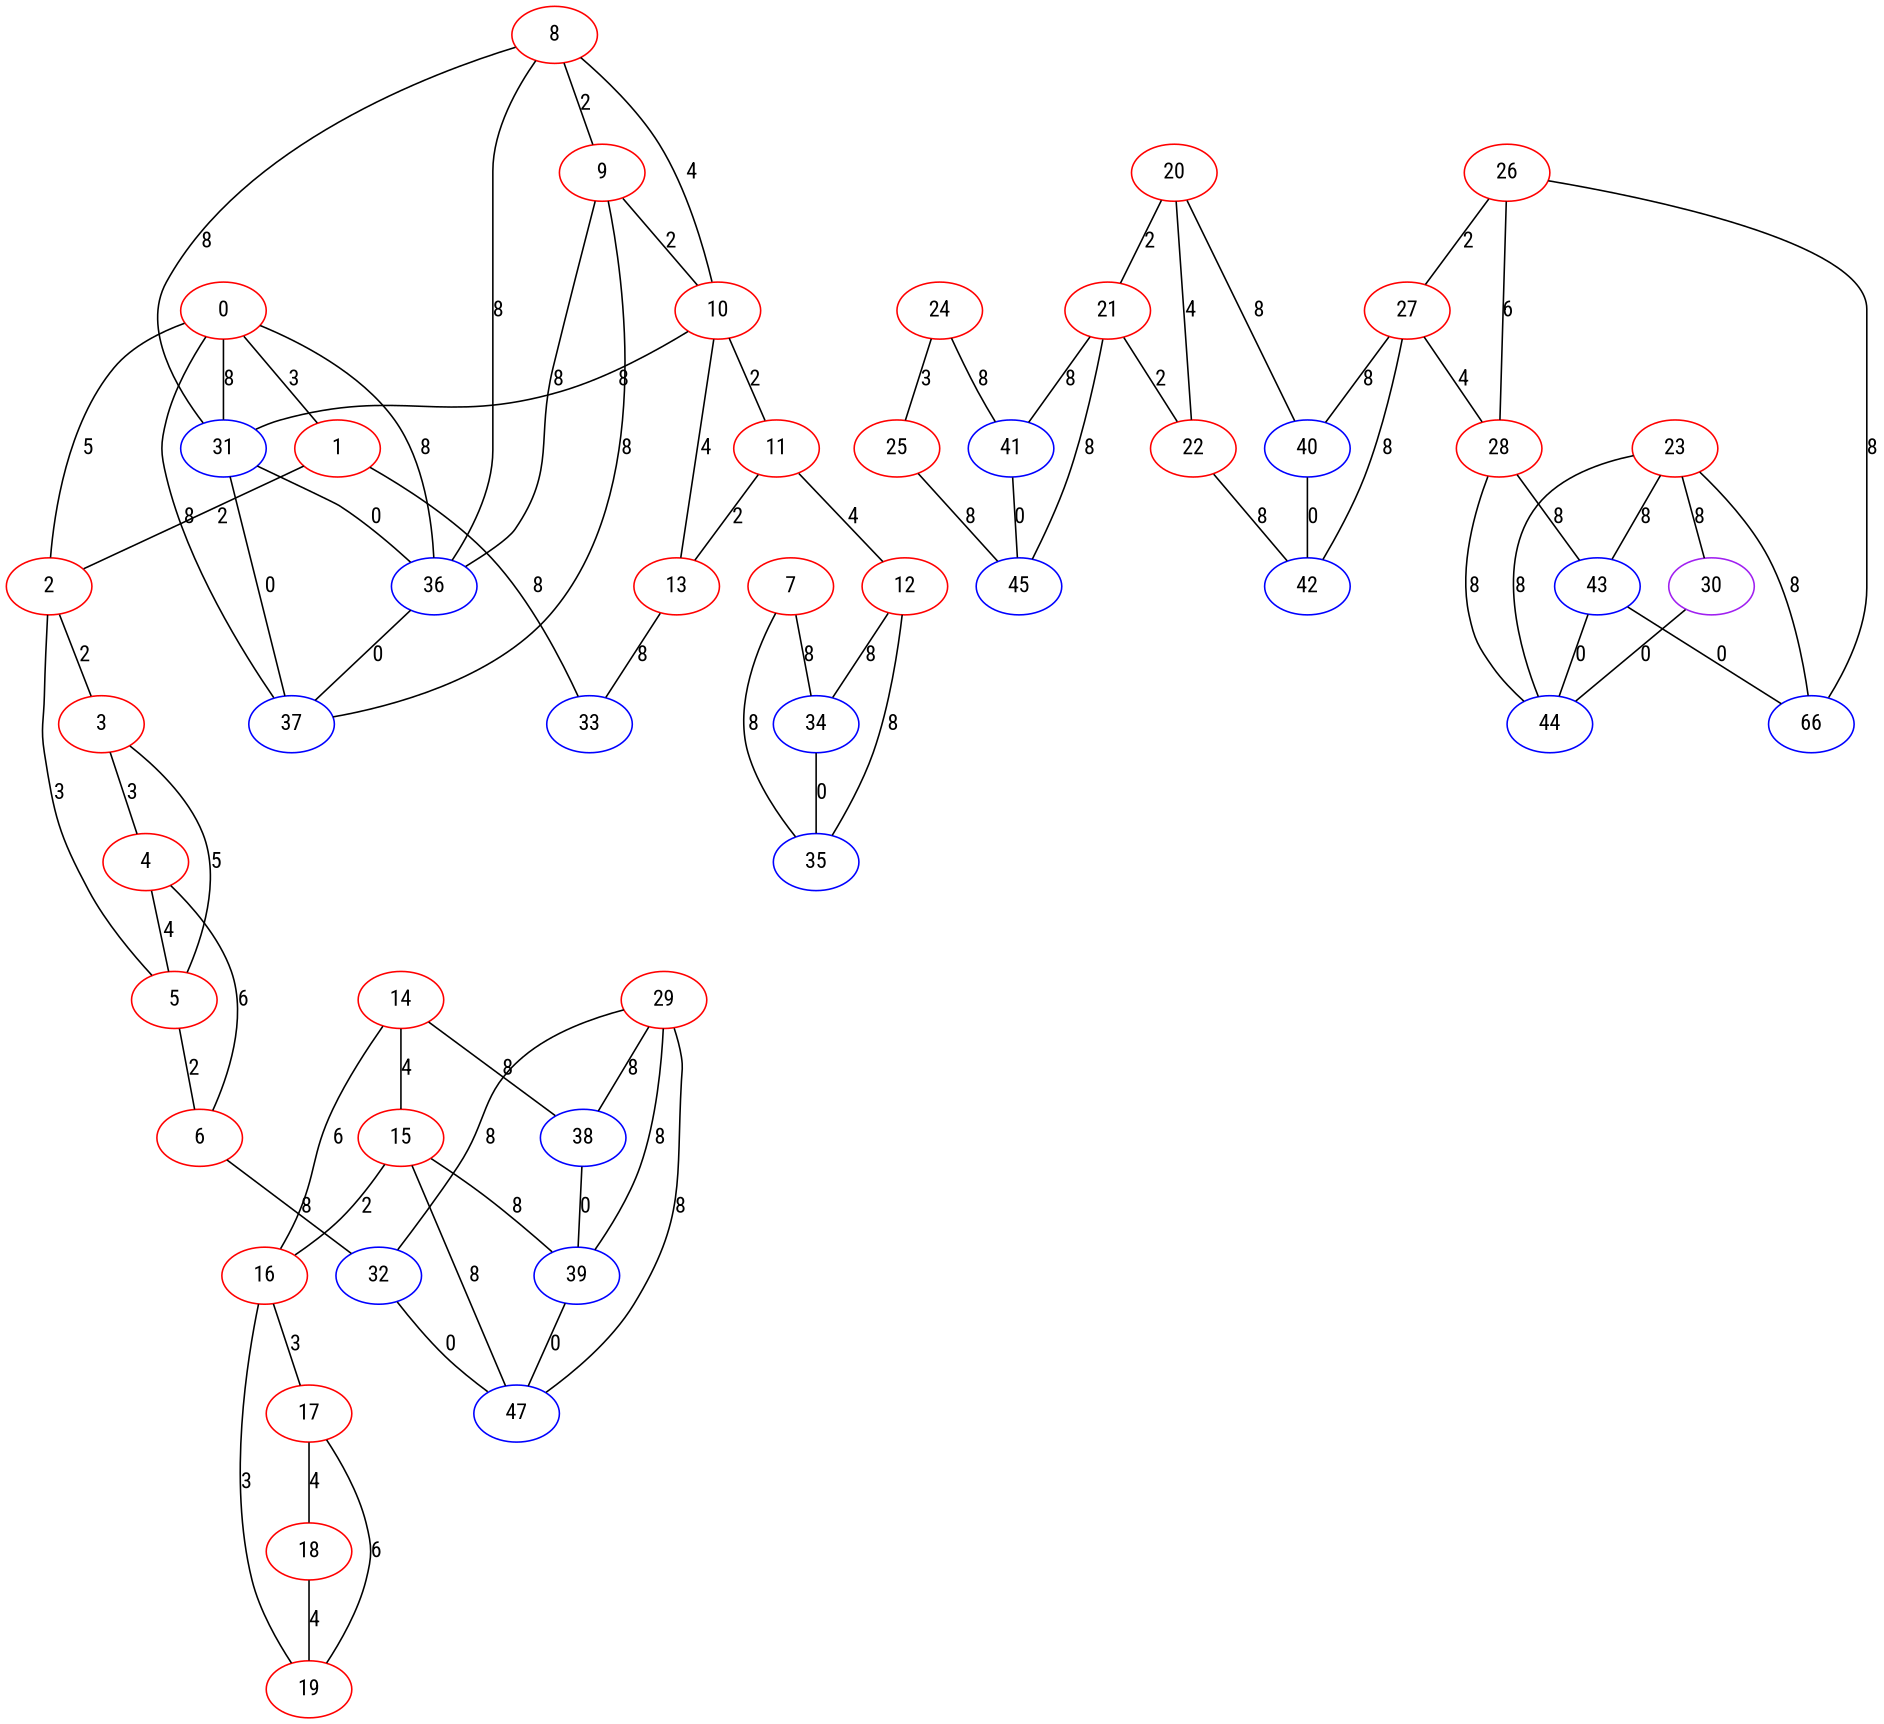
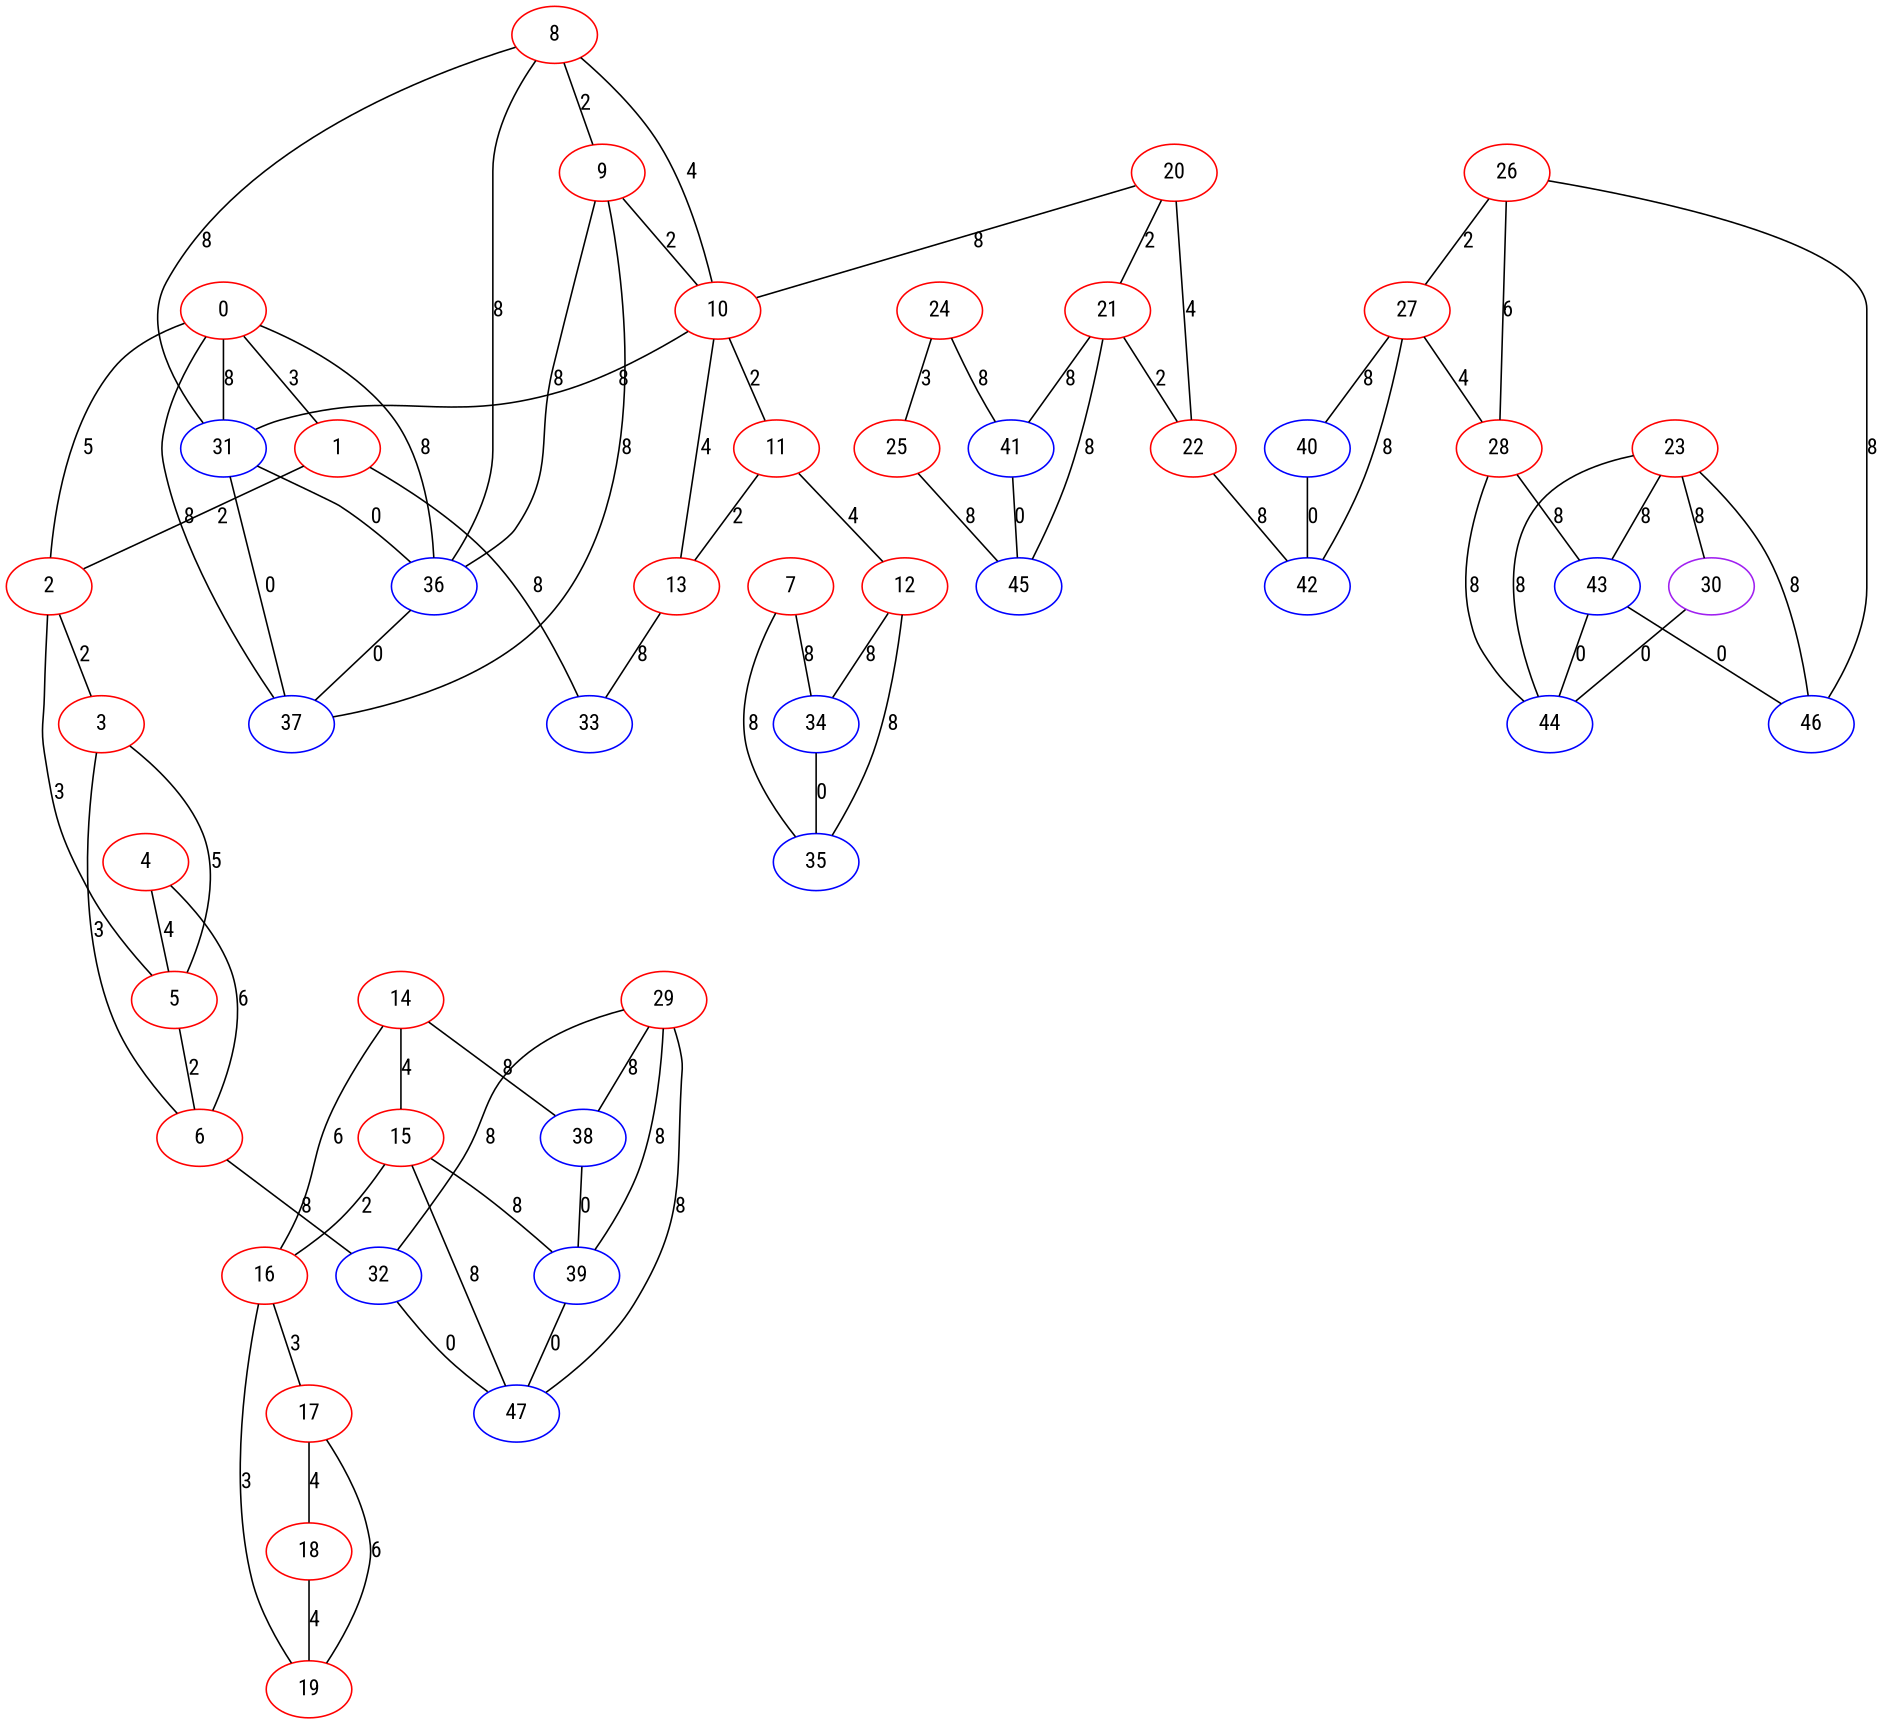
(1241, 311) -> (946, 242)
(1811, 724) -> (1811, 724)
(124, 793) -> (94, 944)
